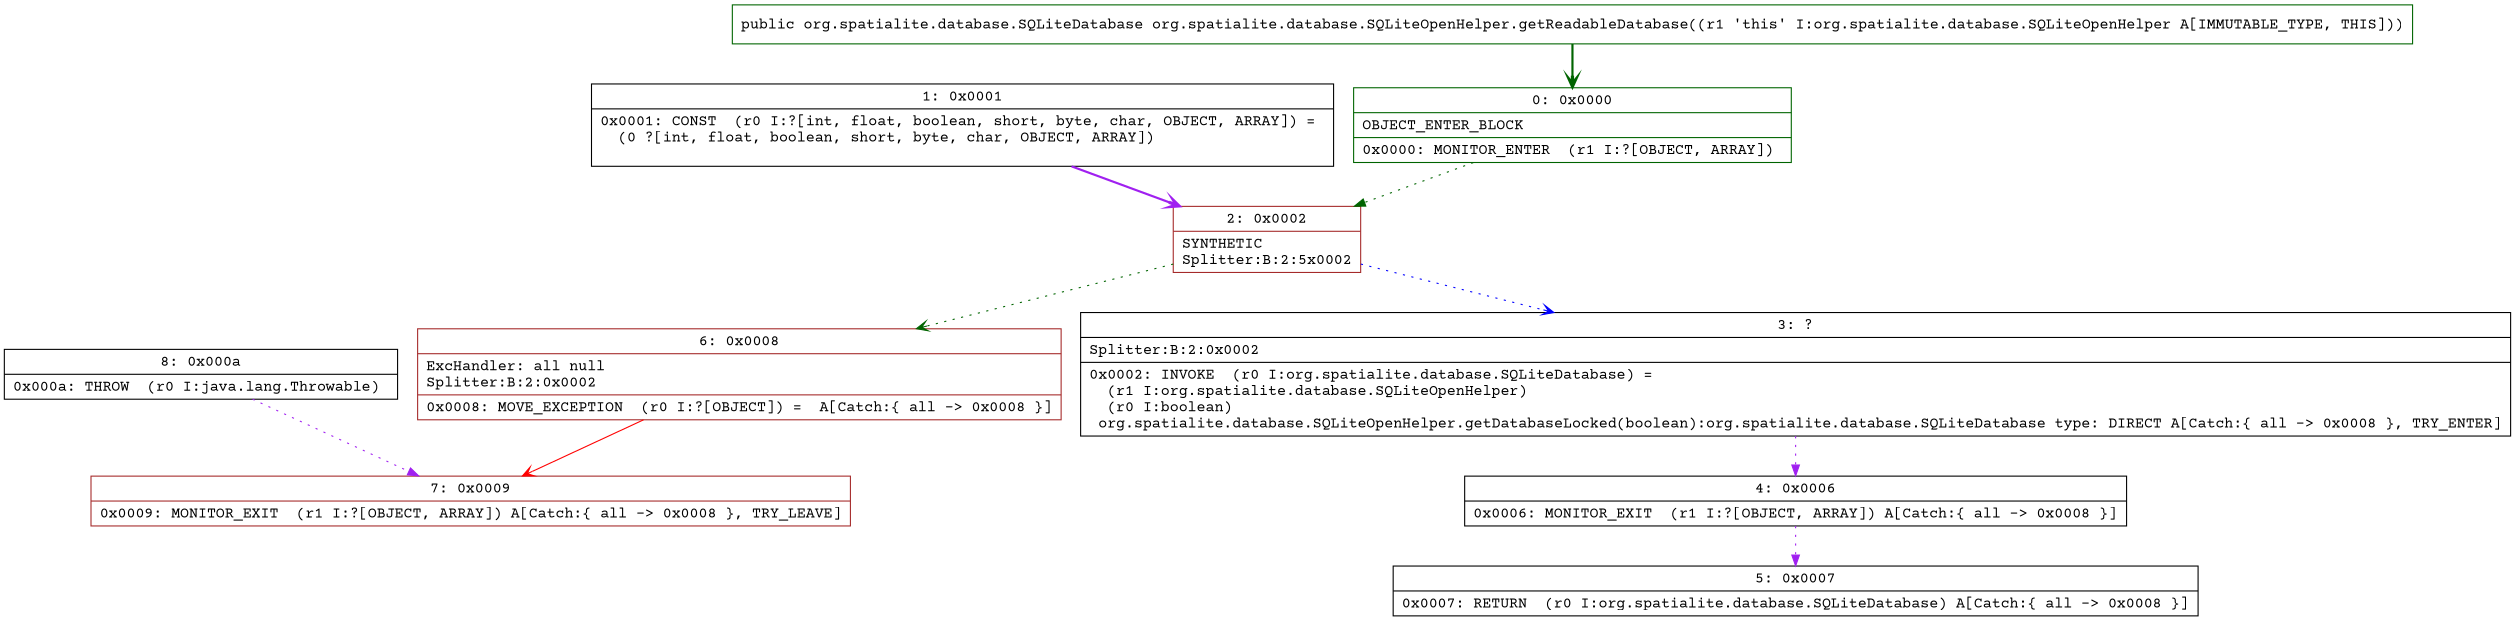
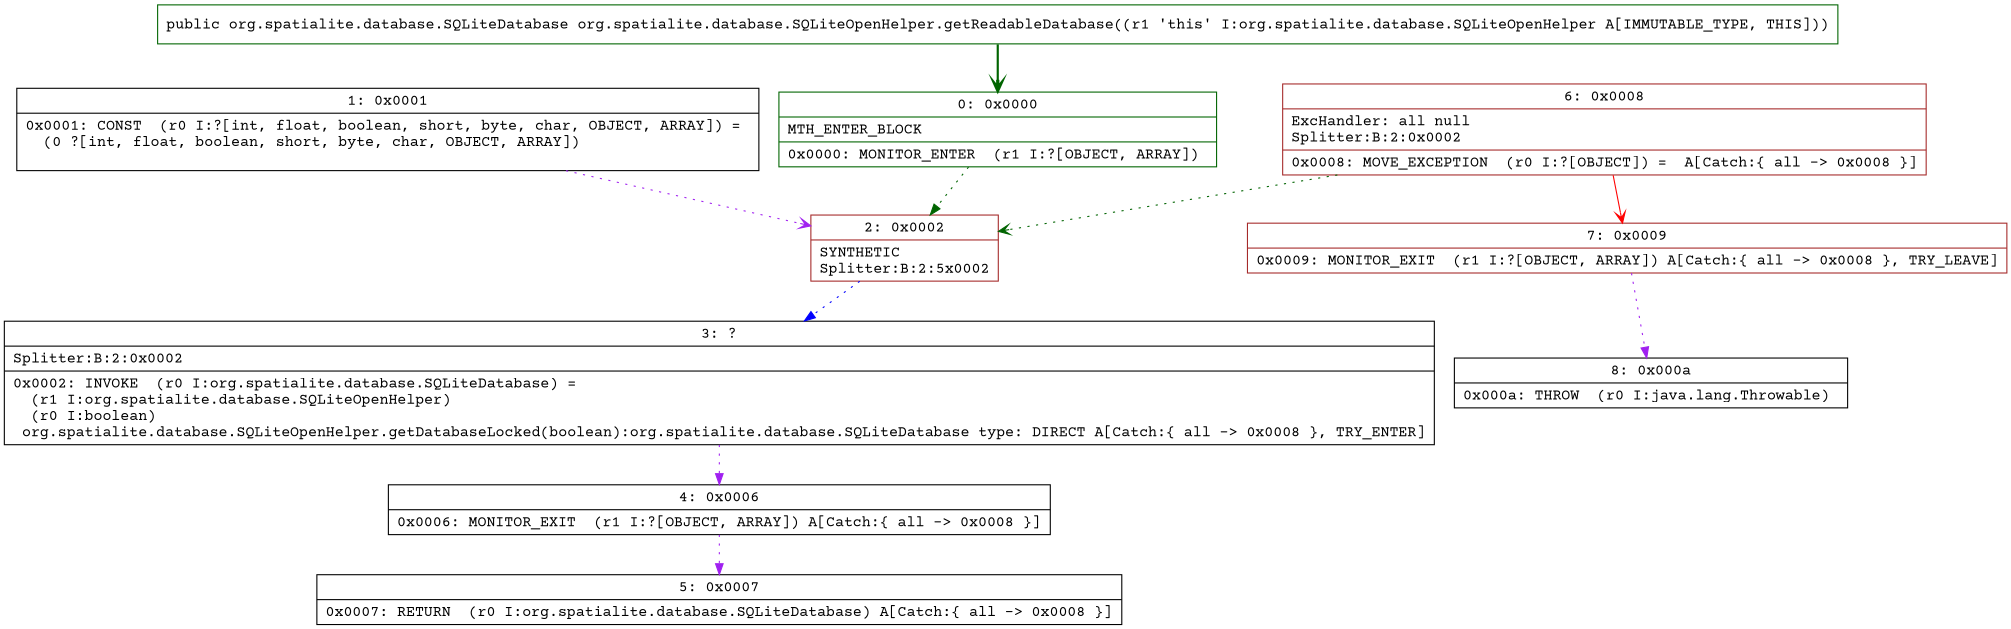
(1443, 125) -> (855, 129)
(1121, 184) -> (683, 197)
(1452, 287) -> (837, 298)
(1050, 295) -> (1173, 202)
(331, 435) -> (1638, 310)
